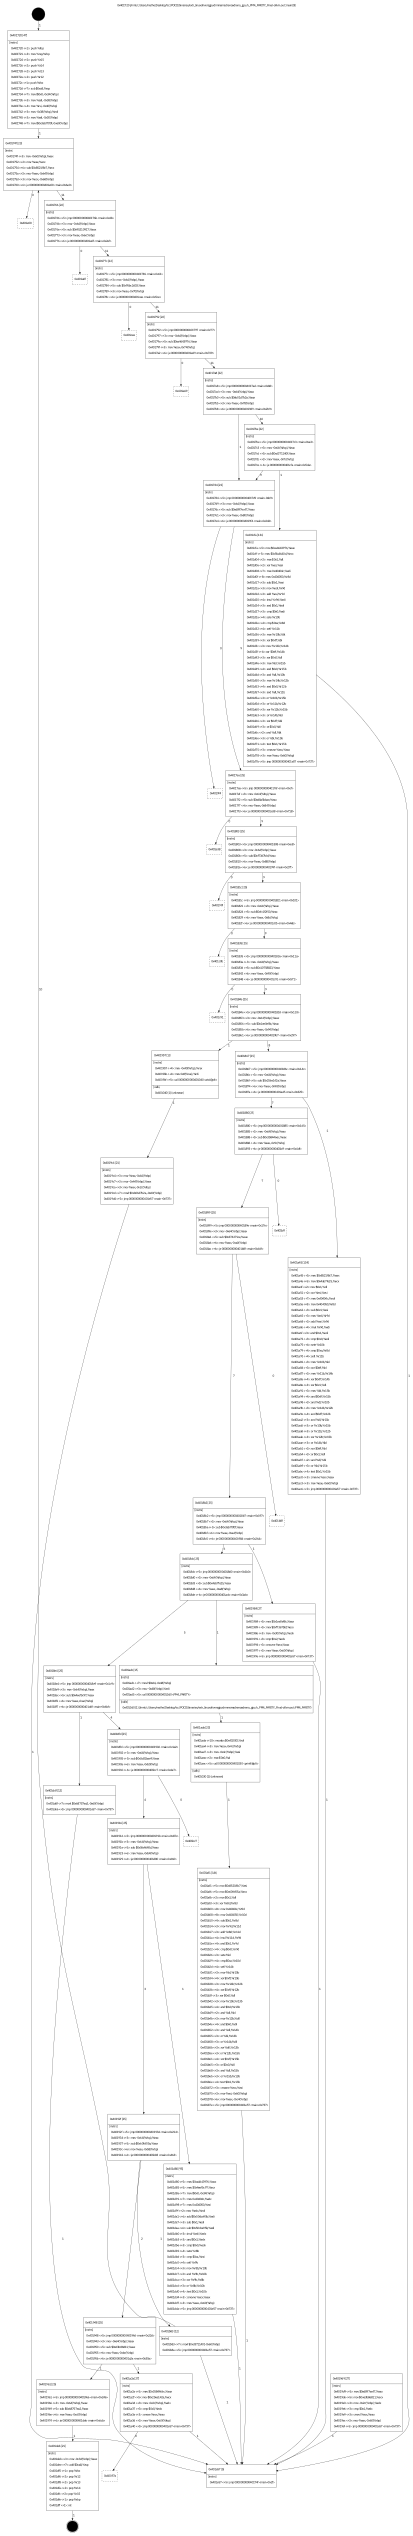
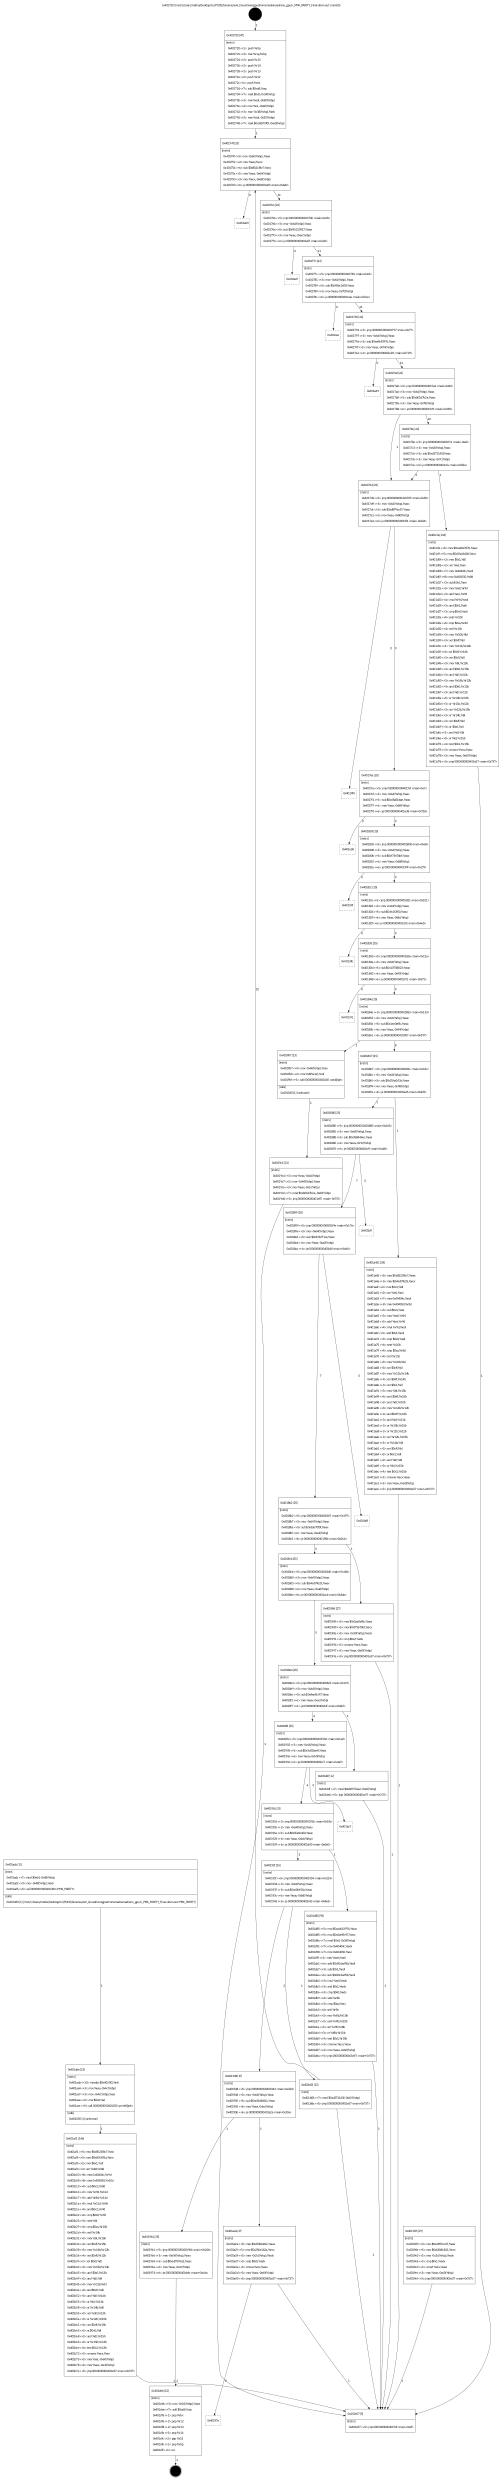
(216, 1632) -> none
